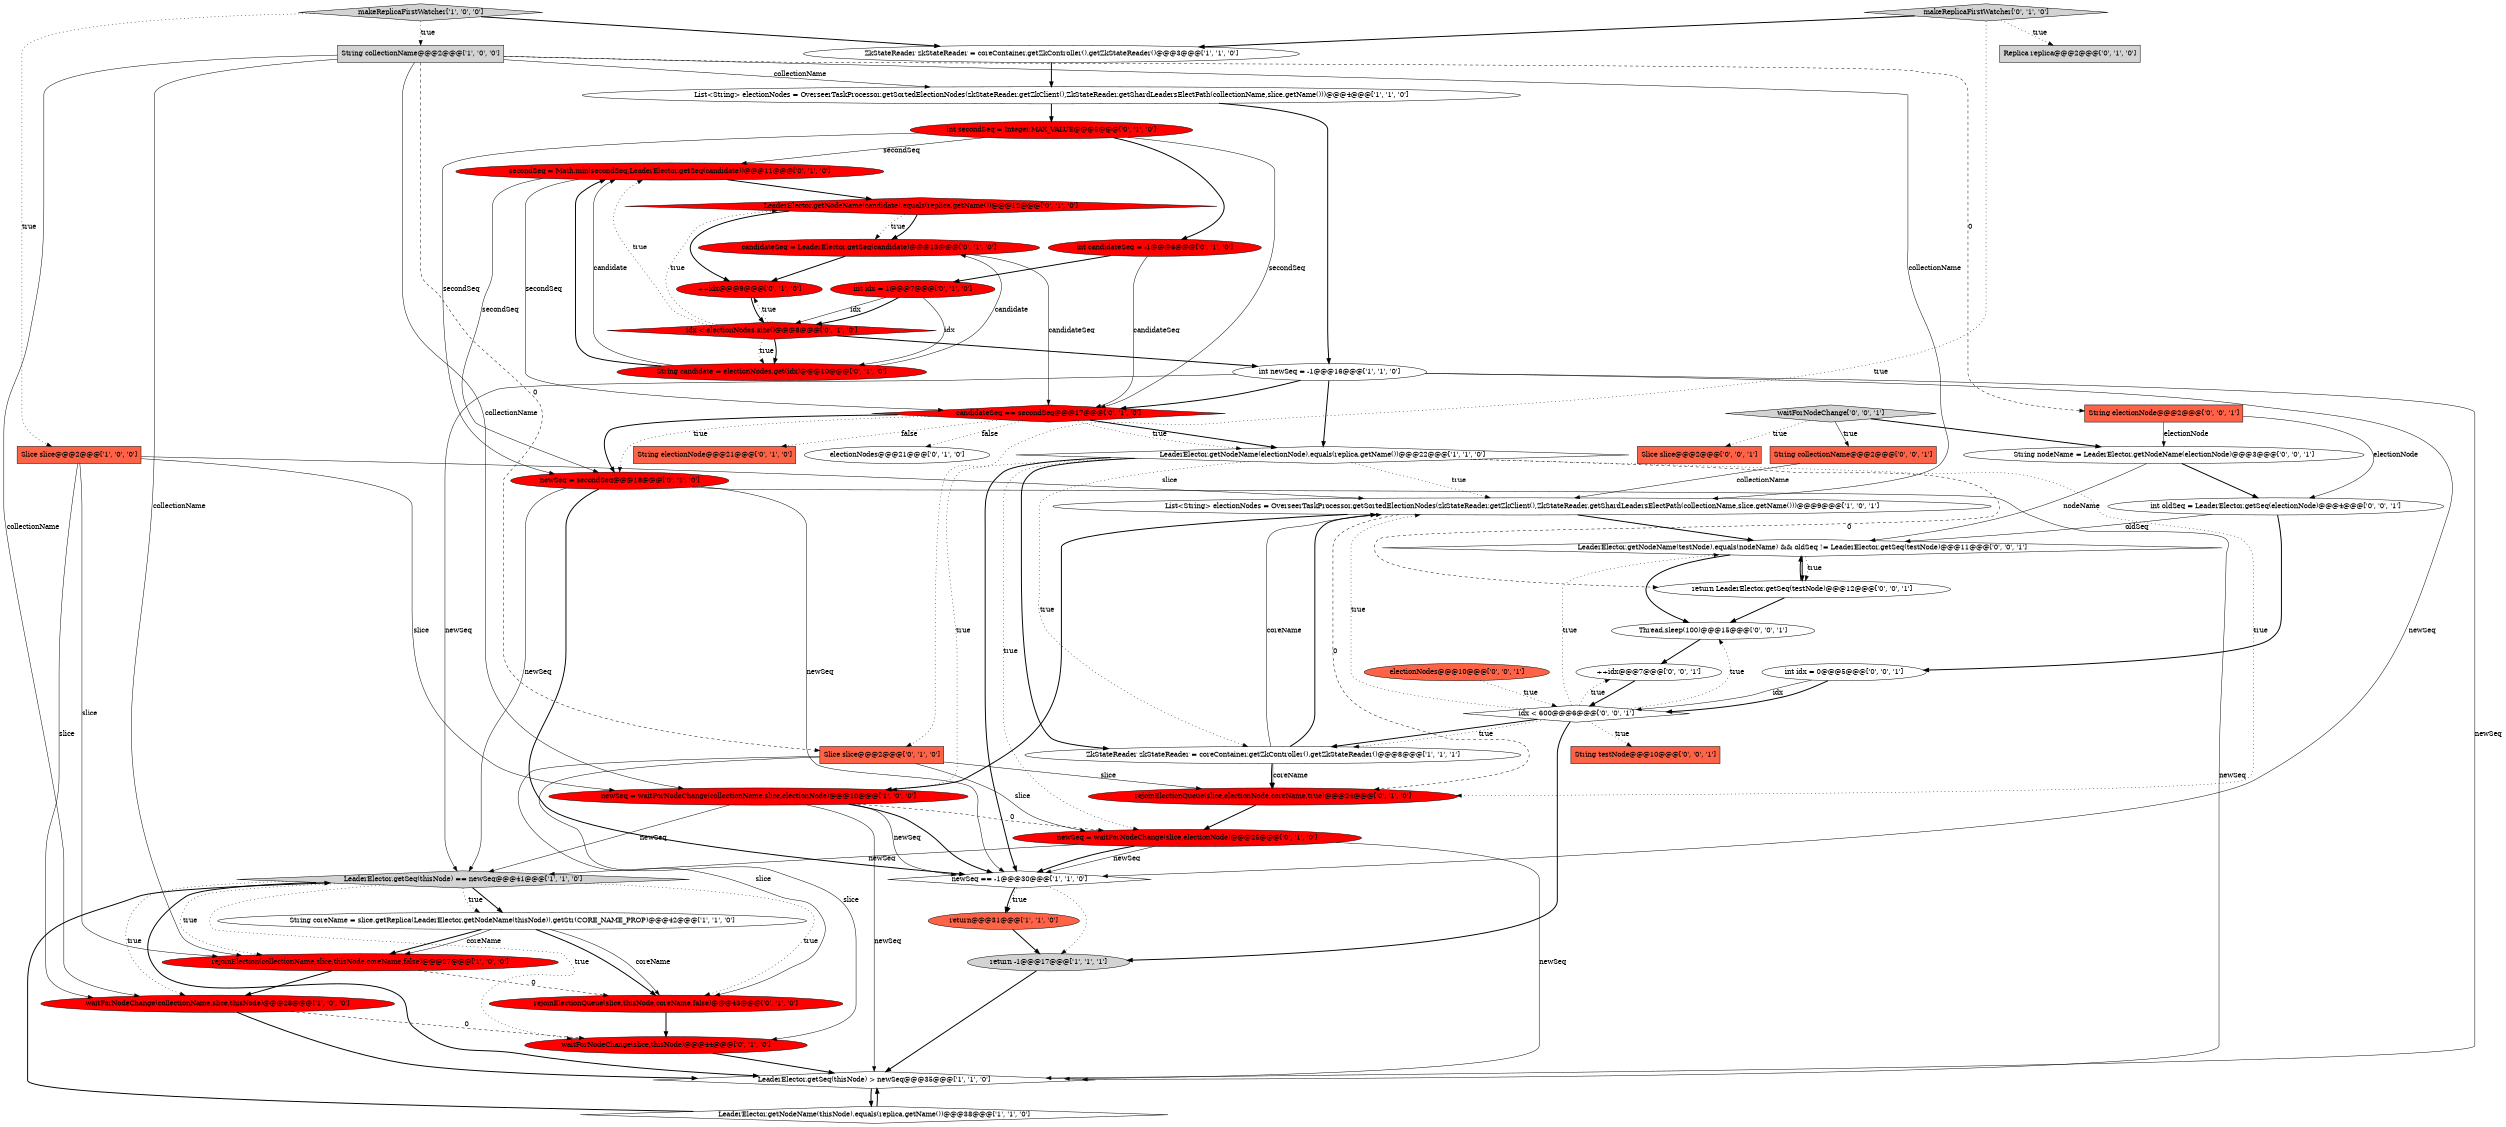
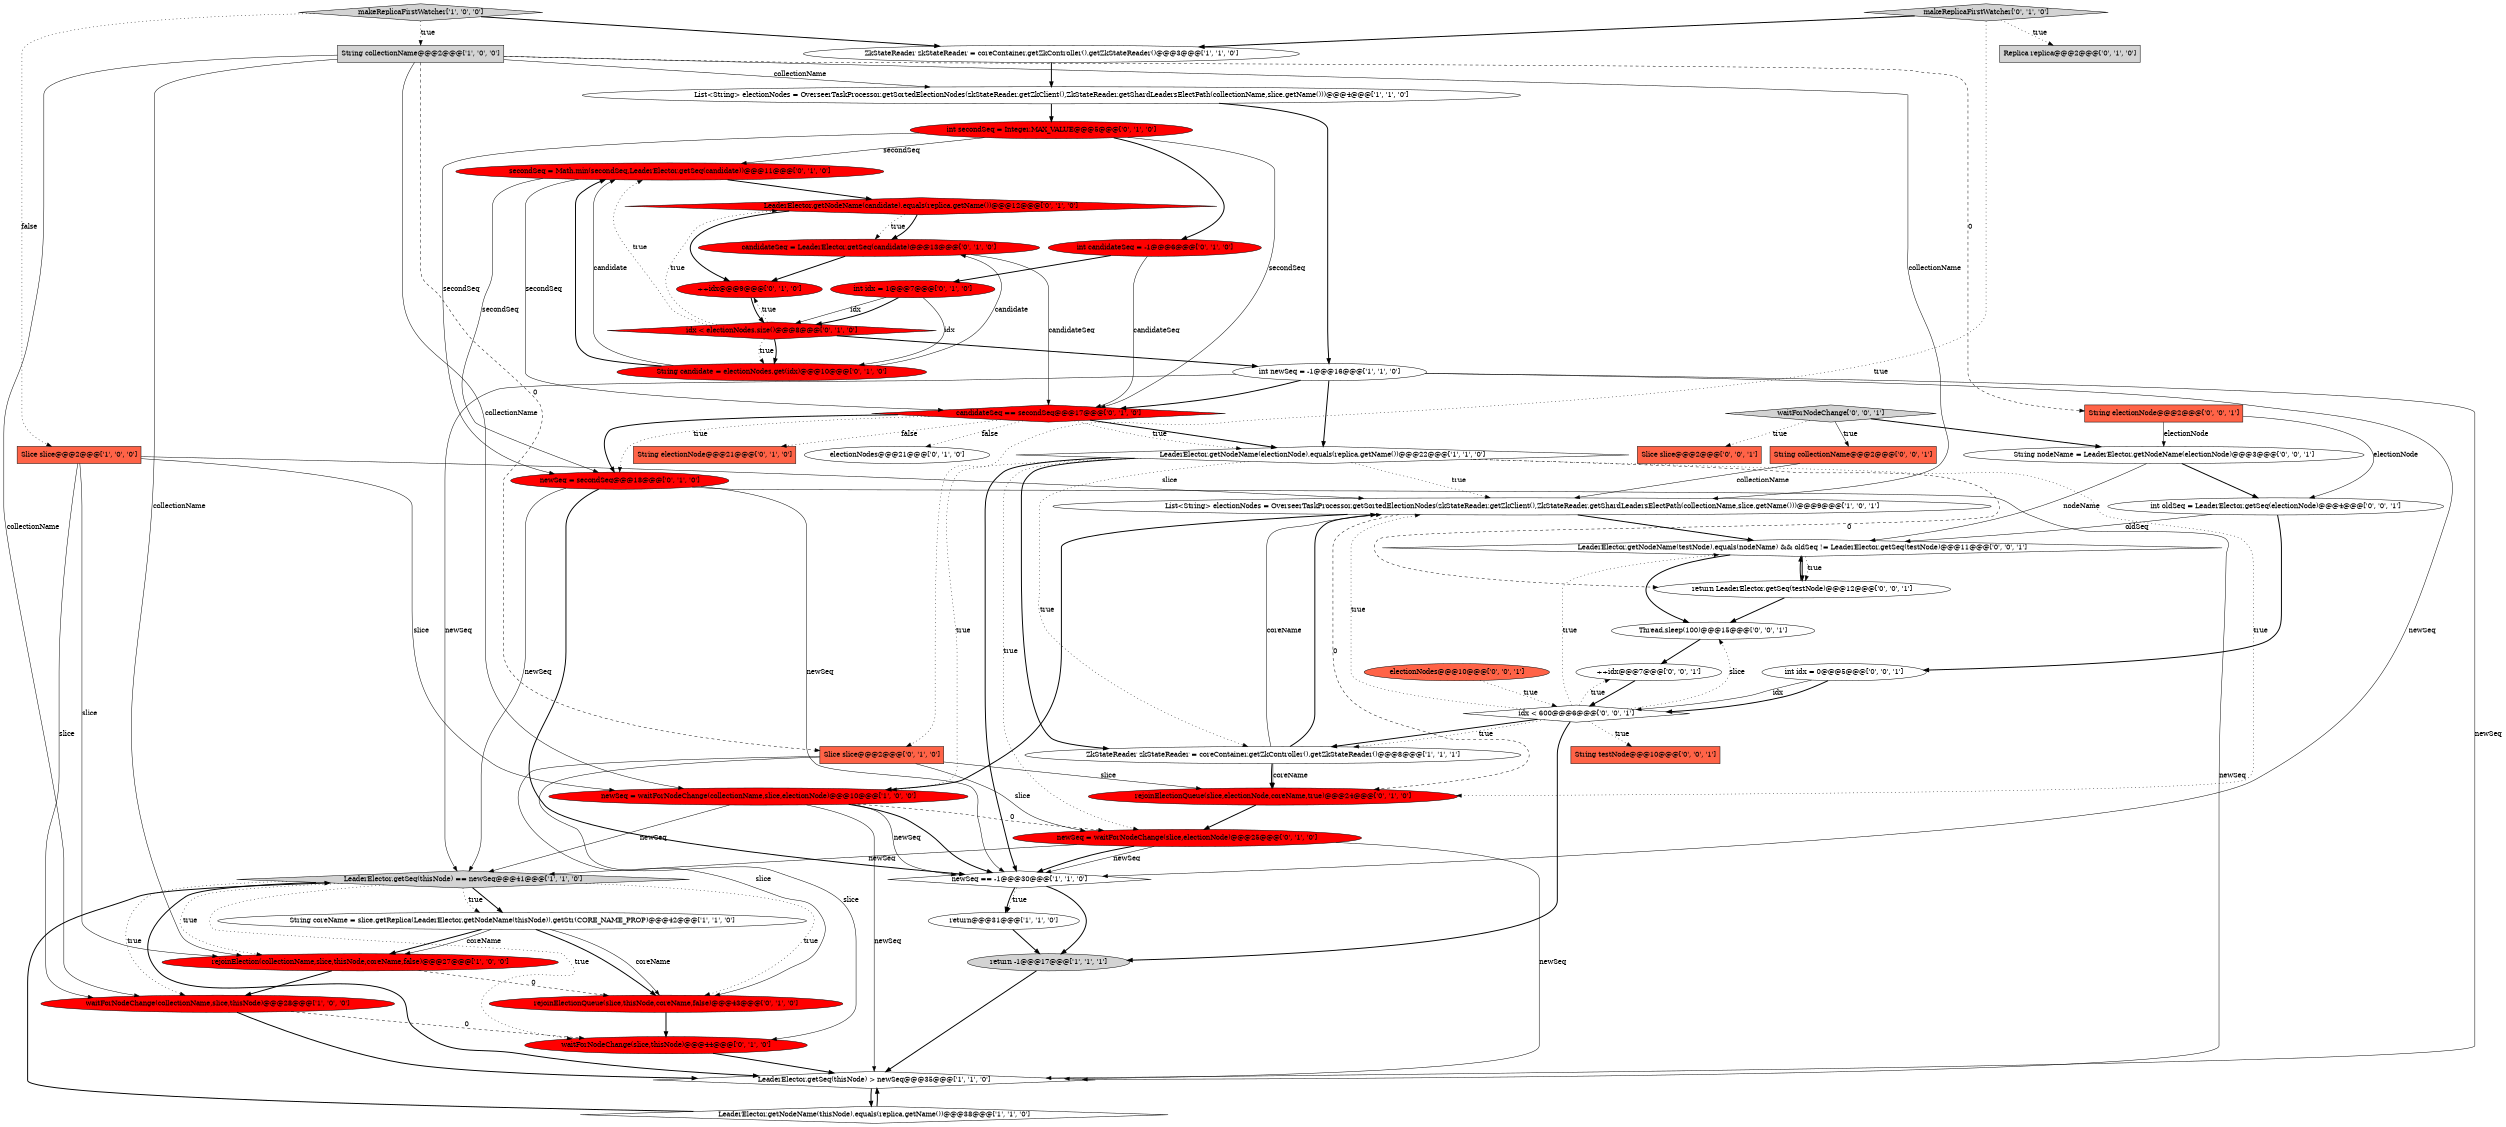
(29, 227) -> (29, 227)
(1737, 672) -> (1737, 672)
(1084, 913) -> (1084, 913)
(1004, 921) -> (1004, 921)
